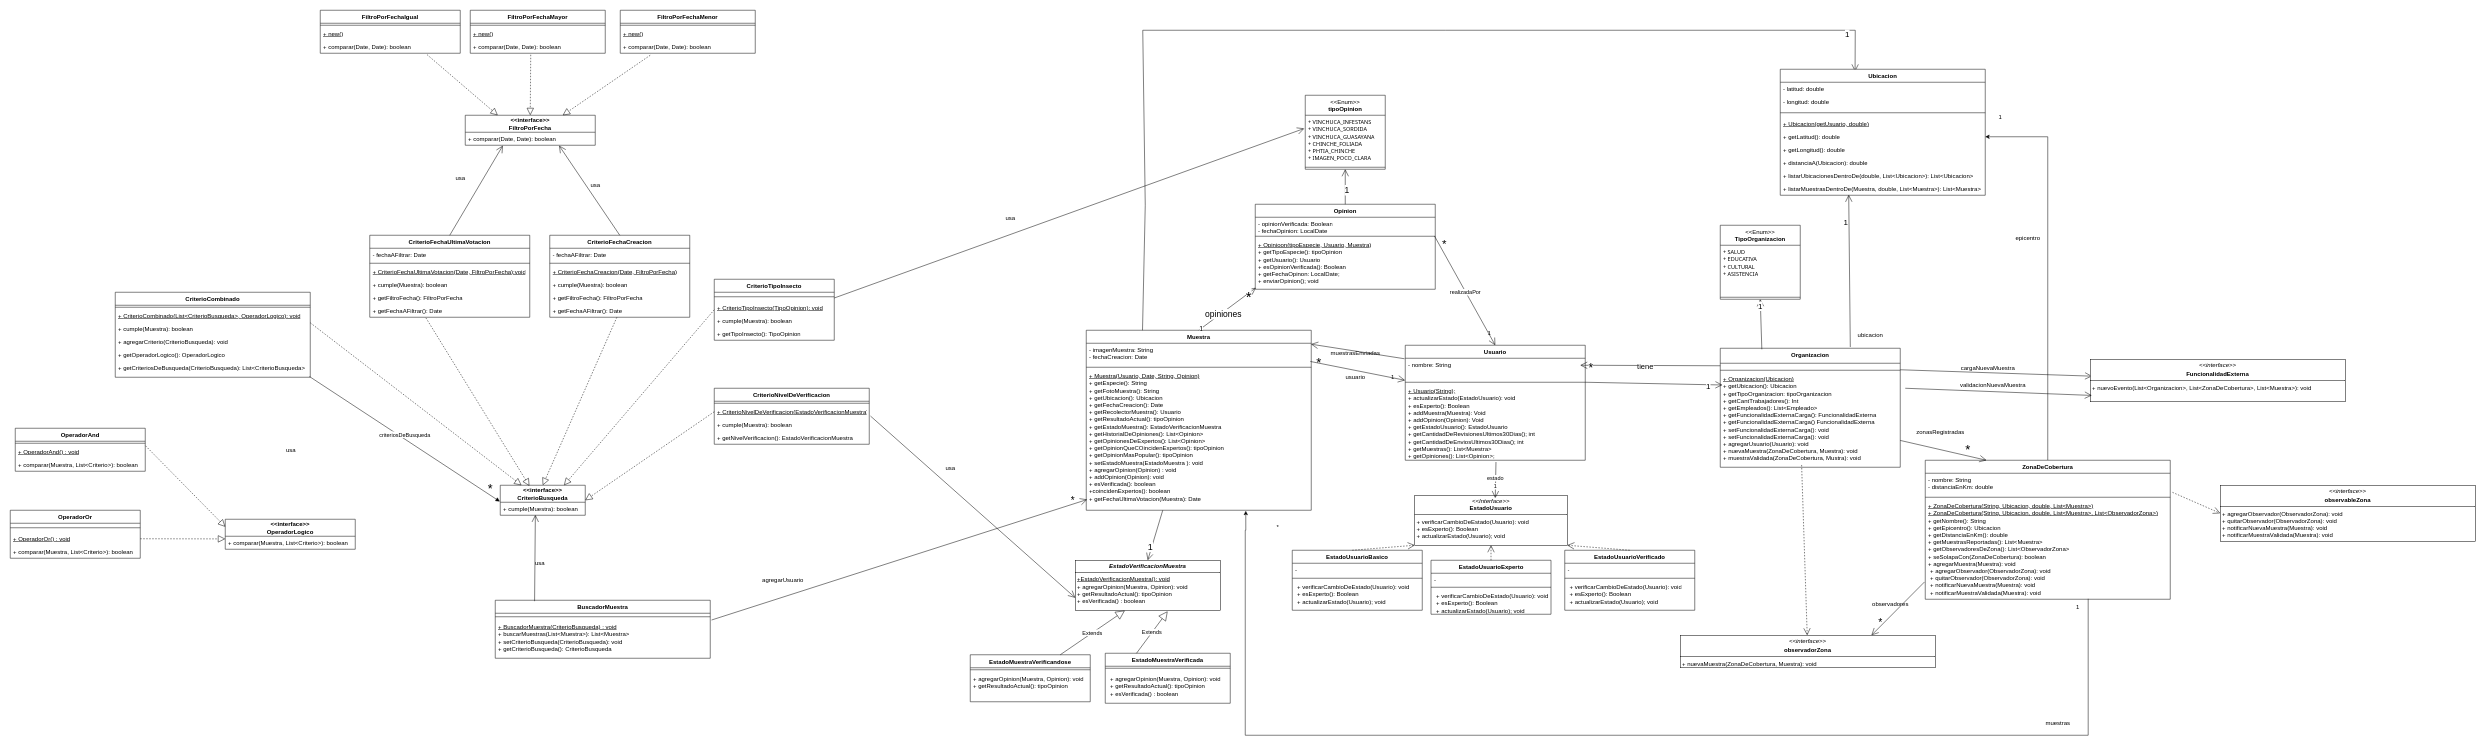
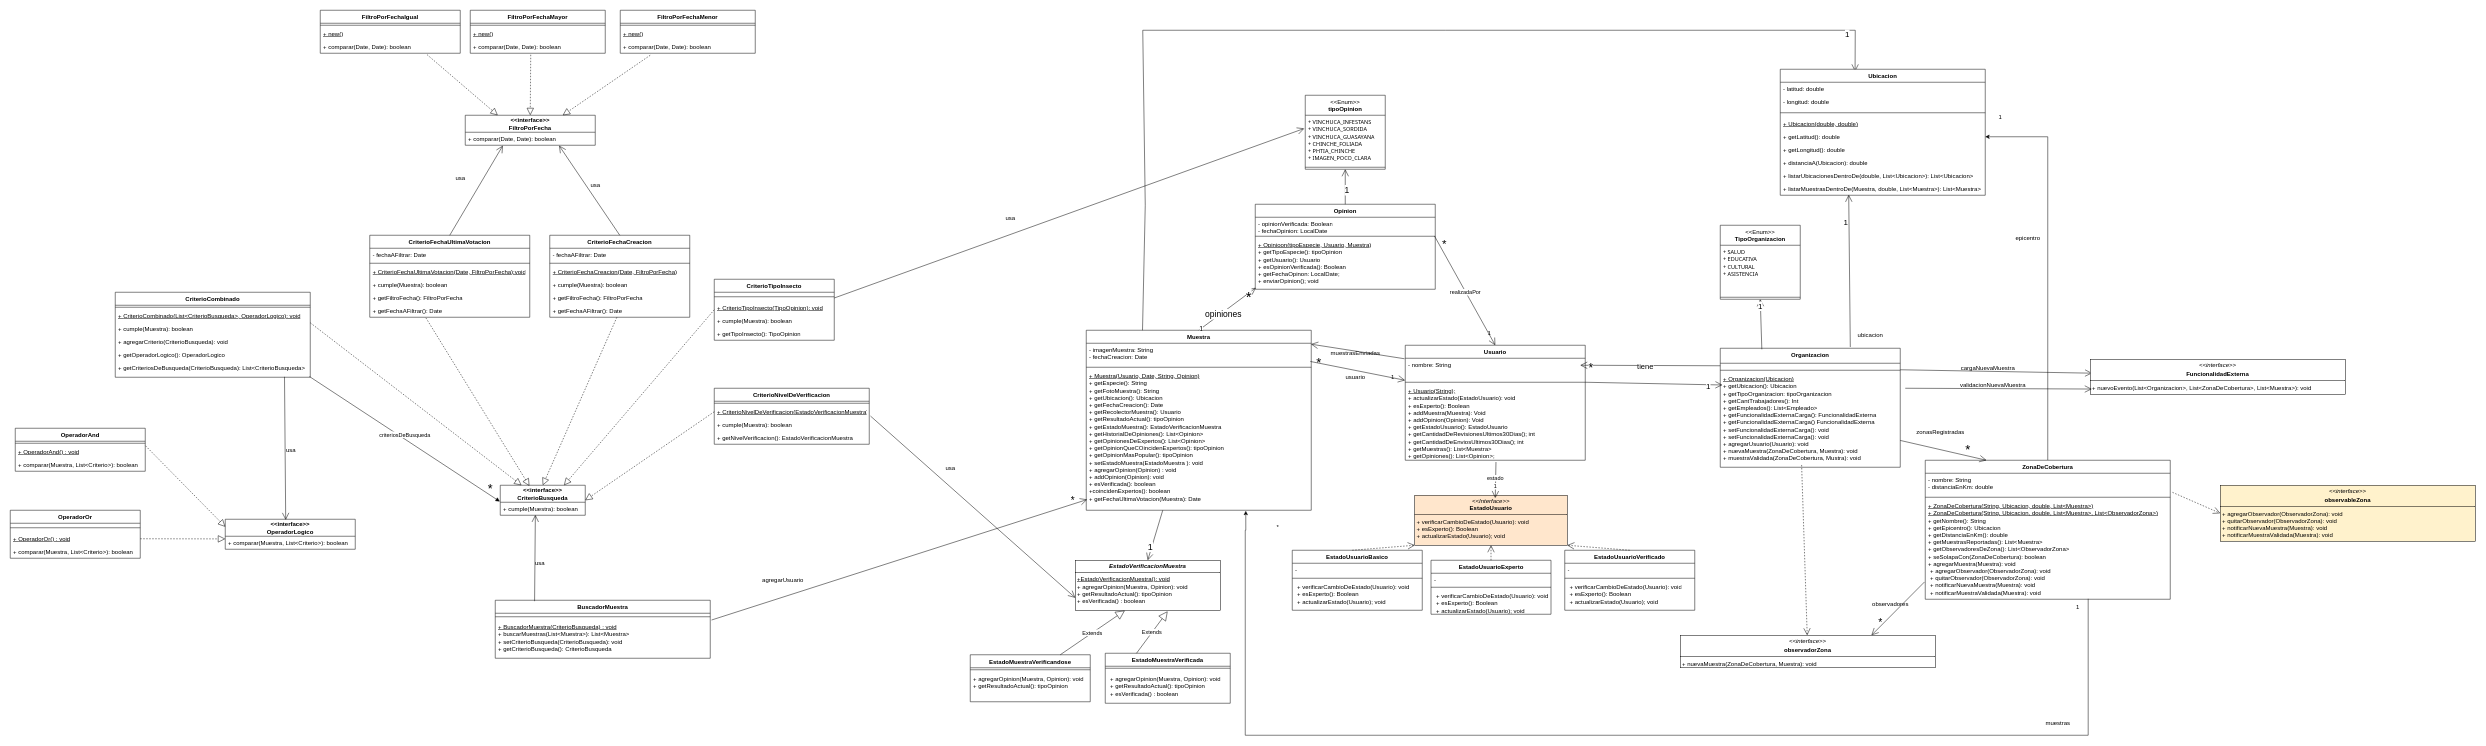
(1830, 124) -> (1823, 124)
(2218, 381) -> (2218, 377)
none -> (285, 481)
(2348, 513) -> (2348, 513)
(1491, 520) -> (1491, 520)
